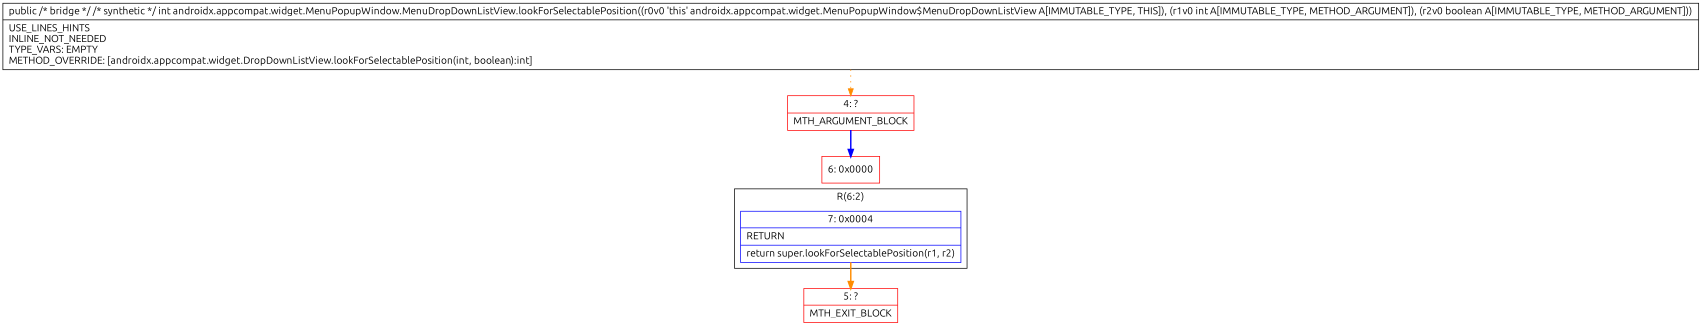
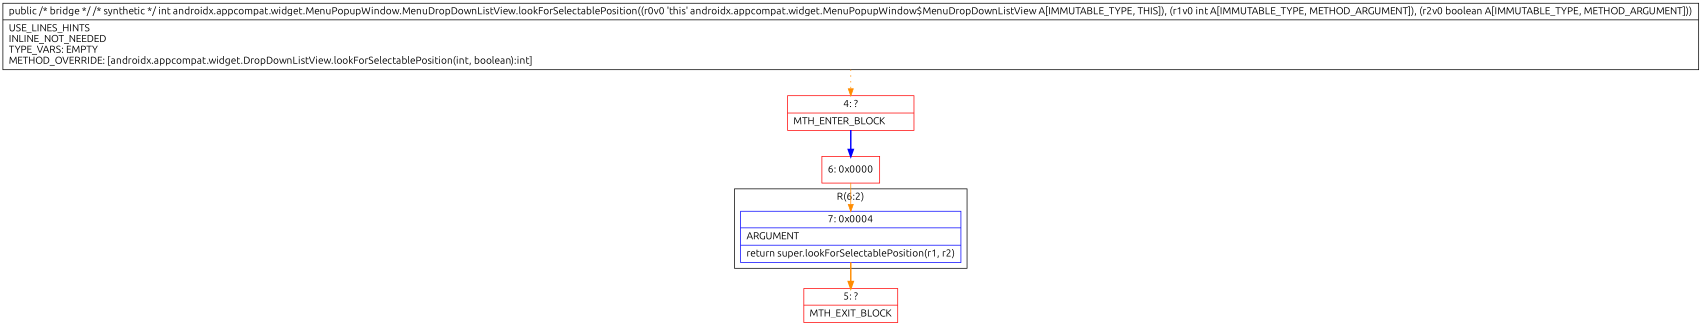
(851, 121) -> (839, 121)
none -> (851, 194)
(766, 236) -> (773, 236)
